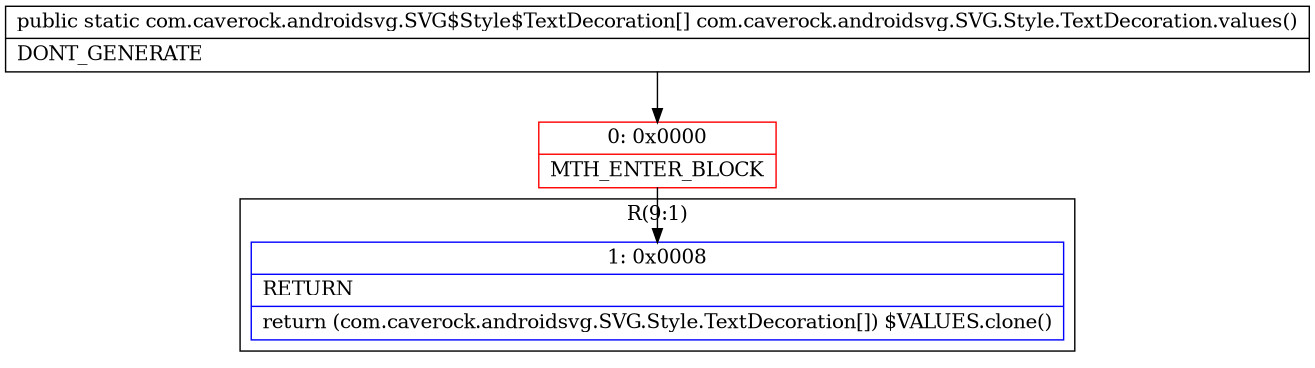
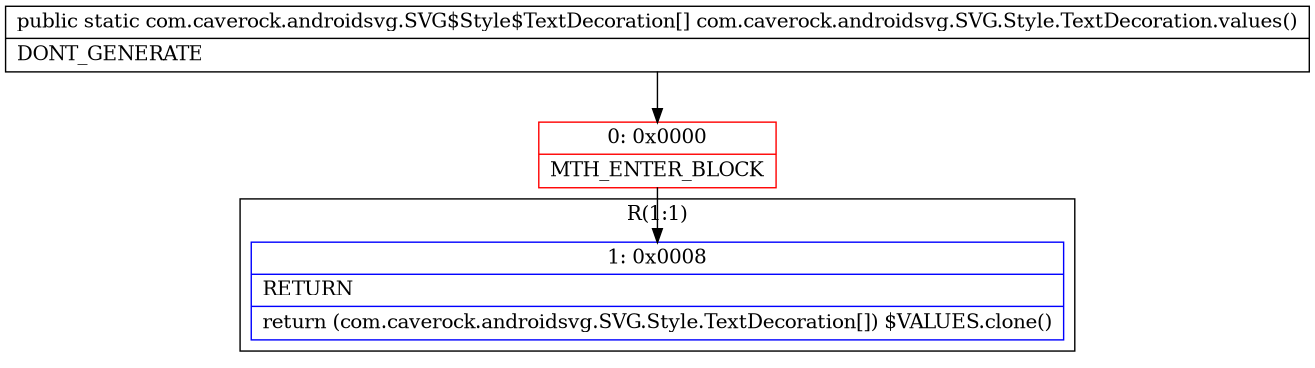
(657, 215) -> (657, 215)
